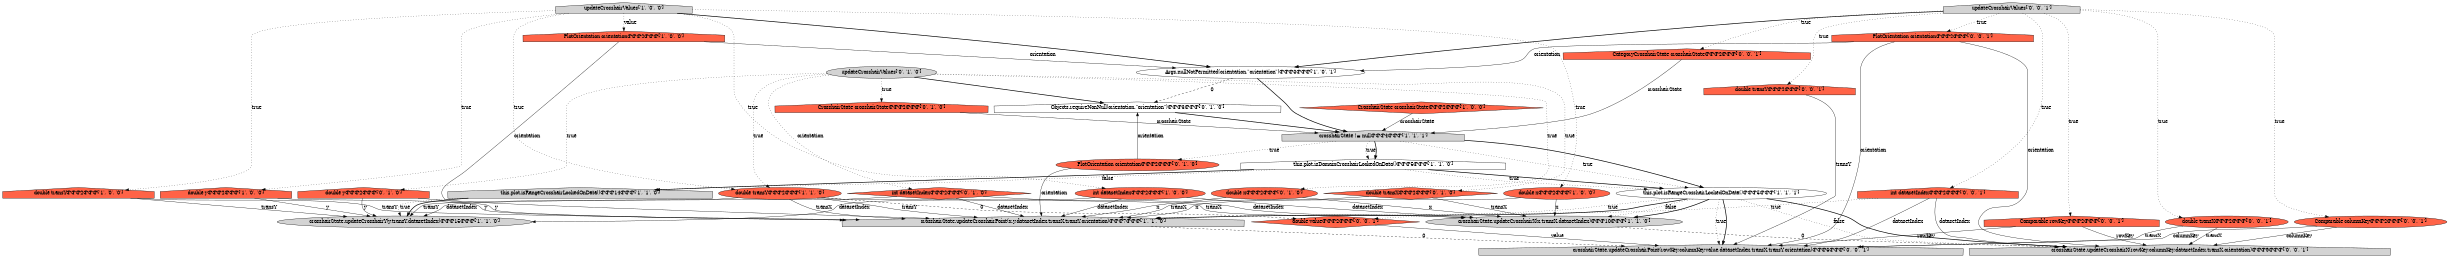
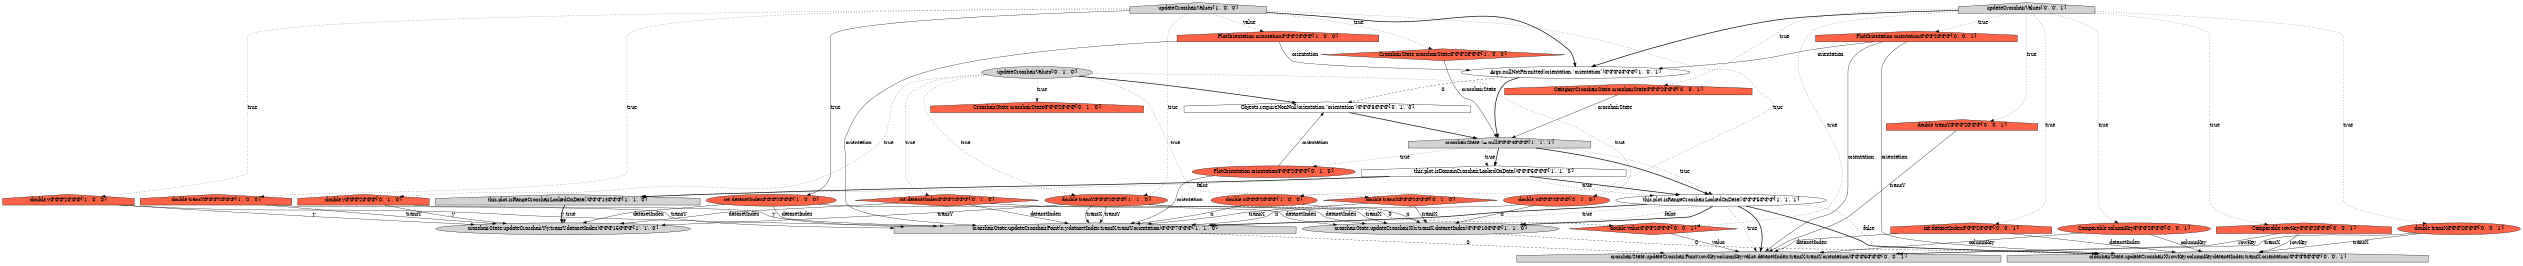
none -> (1349, 24)
(1129, 122) -> none
(810, 136) -> (910, 143)
(846, 167) -> (895, 23)
(1653, 211) -> (1816, 111)
